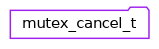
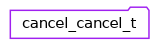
(80, 24) -> (80, 24)
